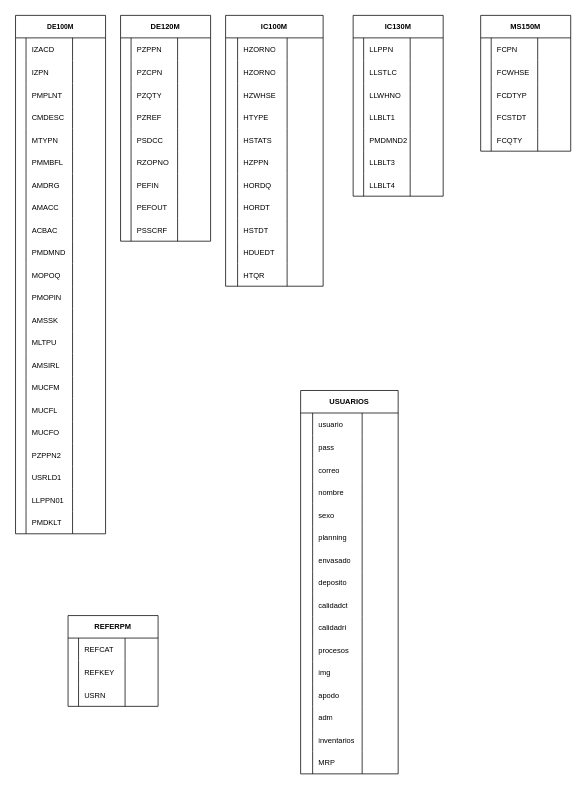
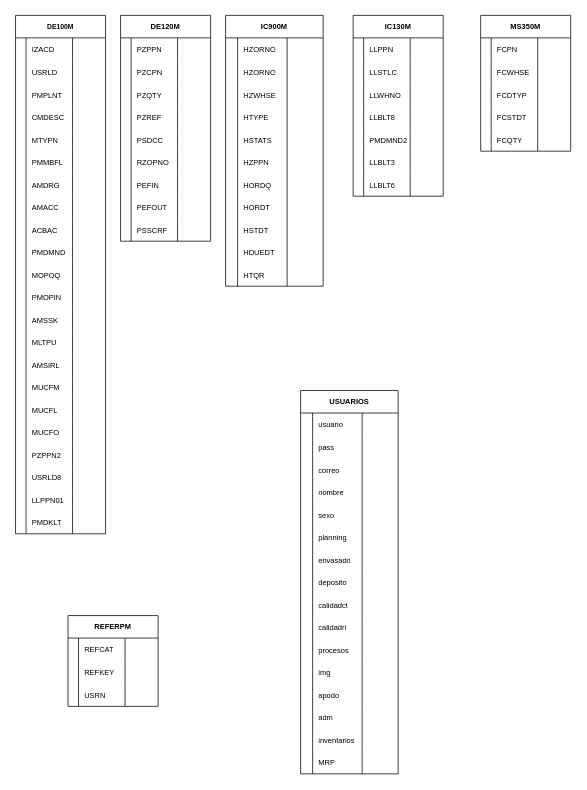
(274, 27) -> (274, 27)
(525, 27) -> (525, 27)
(40, 72) -> (42, 72)
(382, 117) -> (382, 117)
(382, 185) -> (382, 185)
(44, 477) -> (44, 477)
